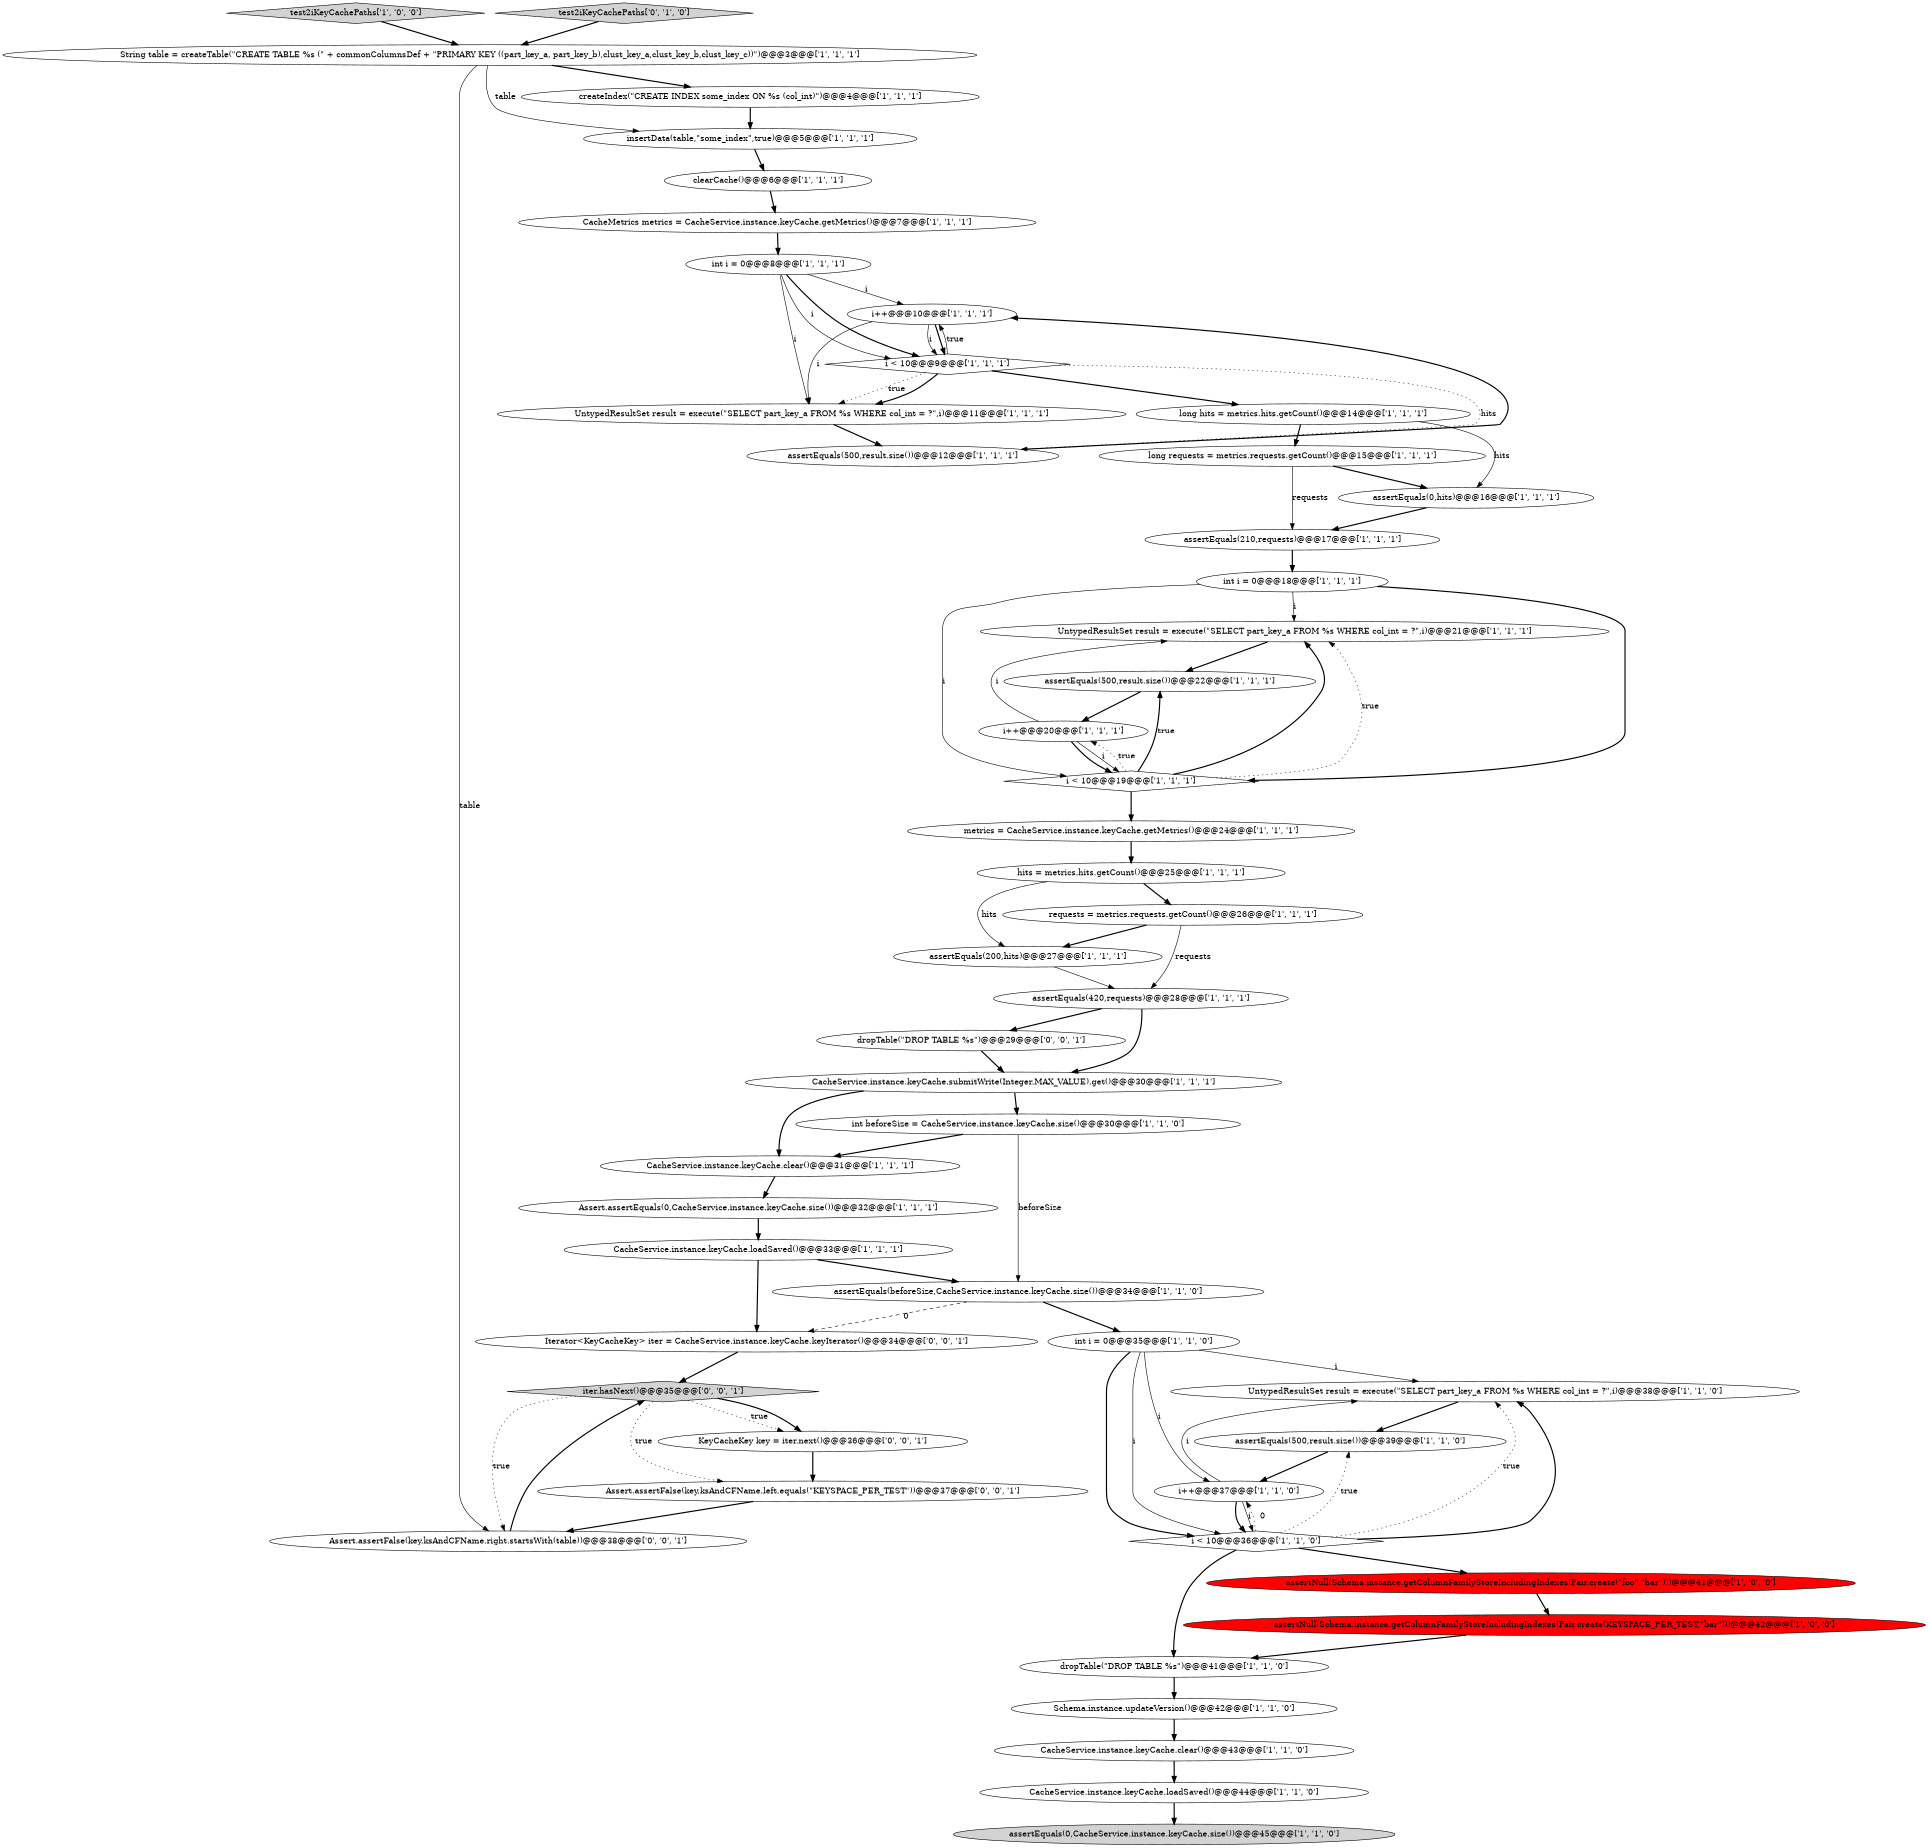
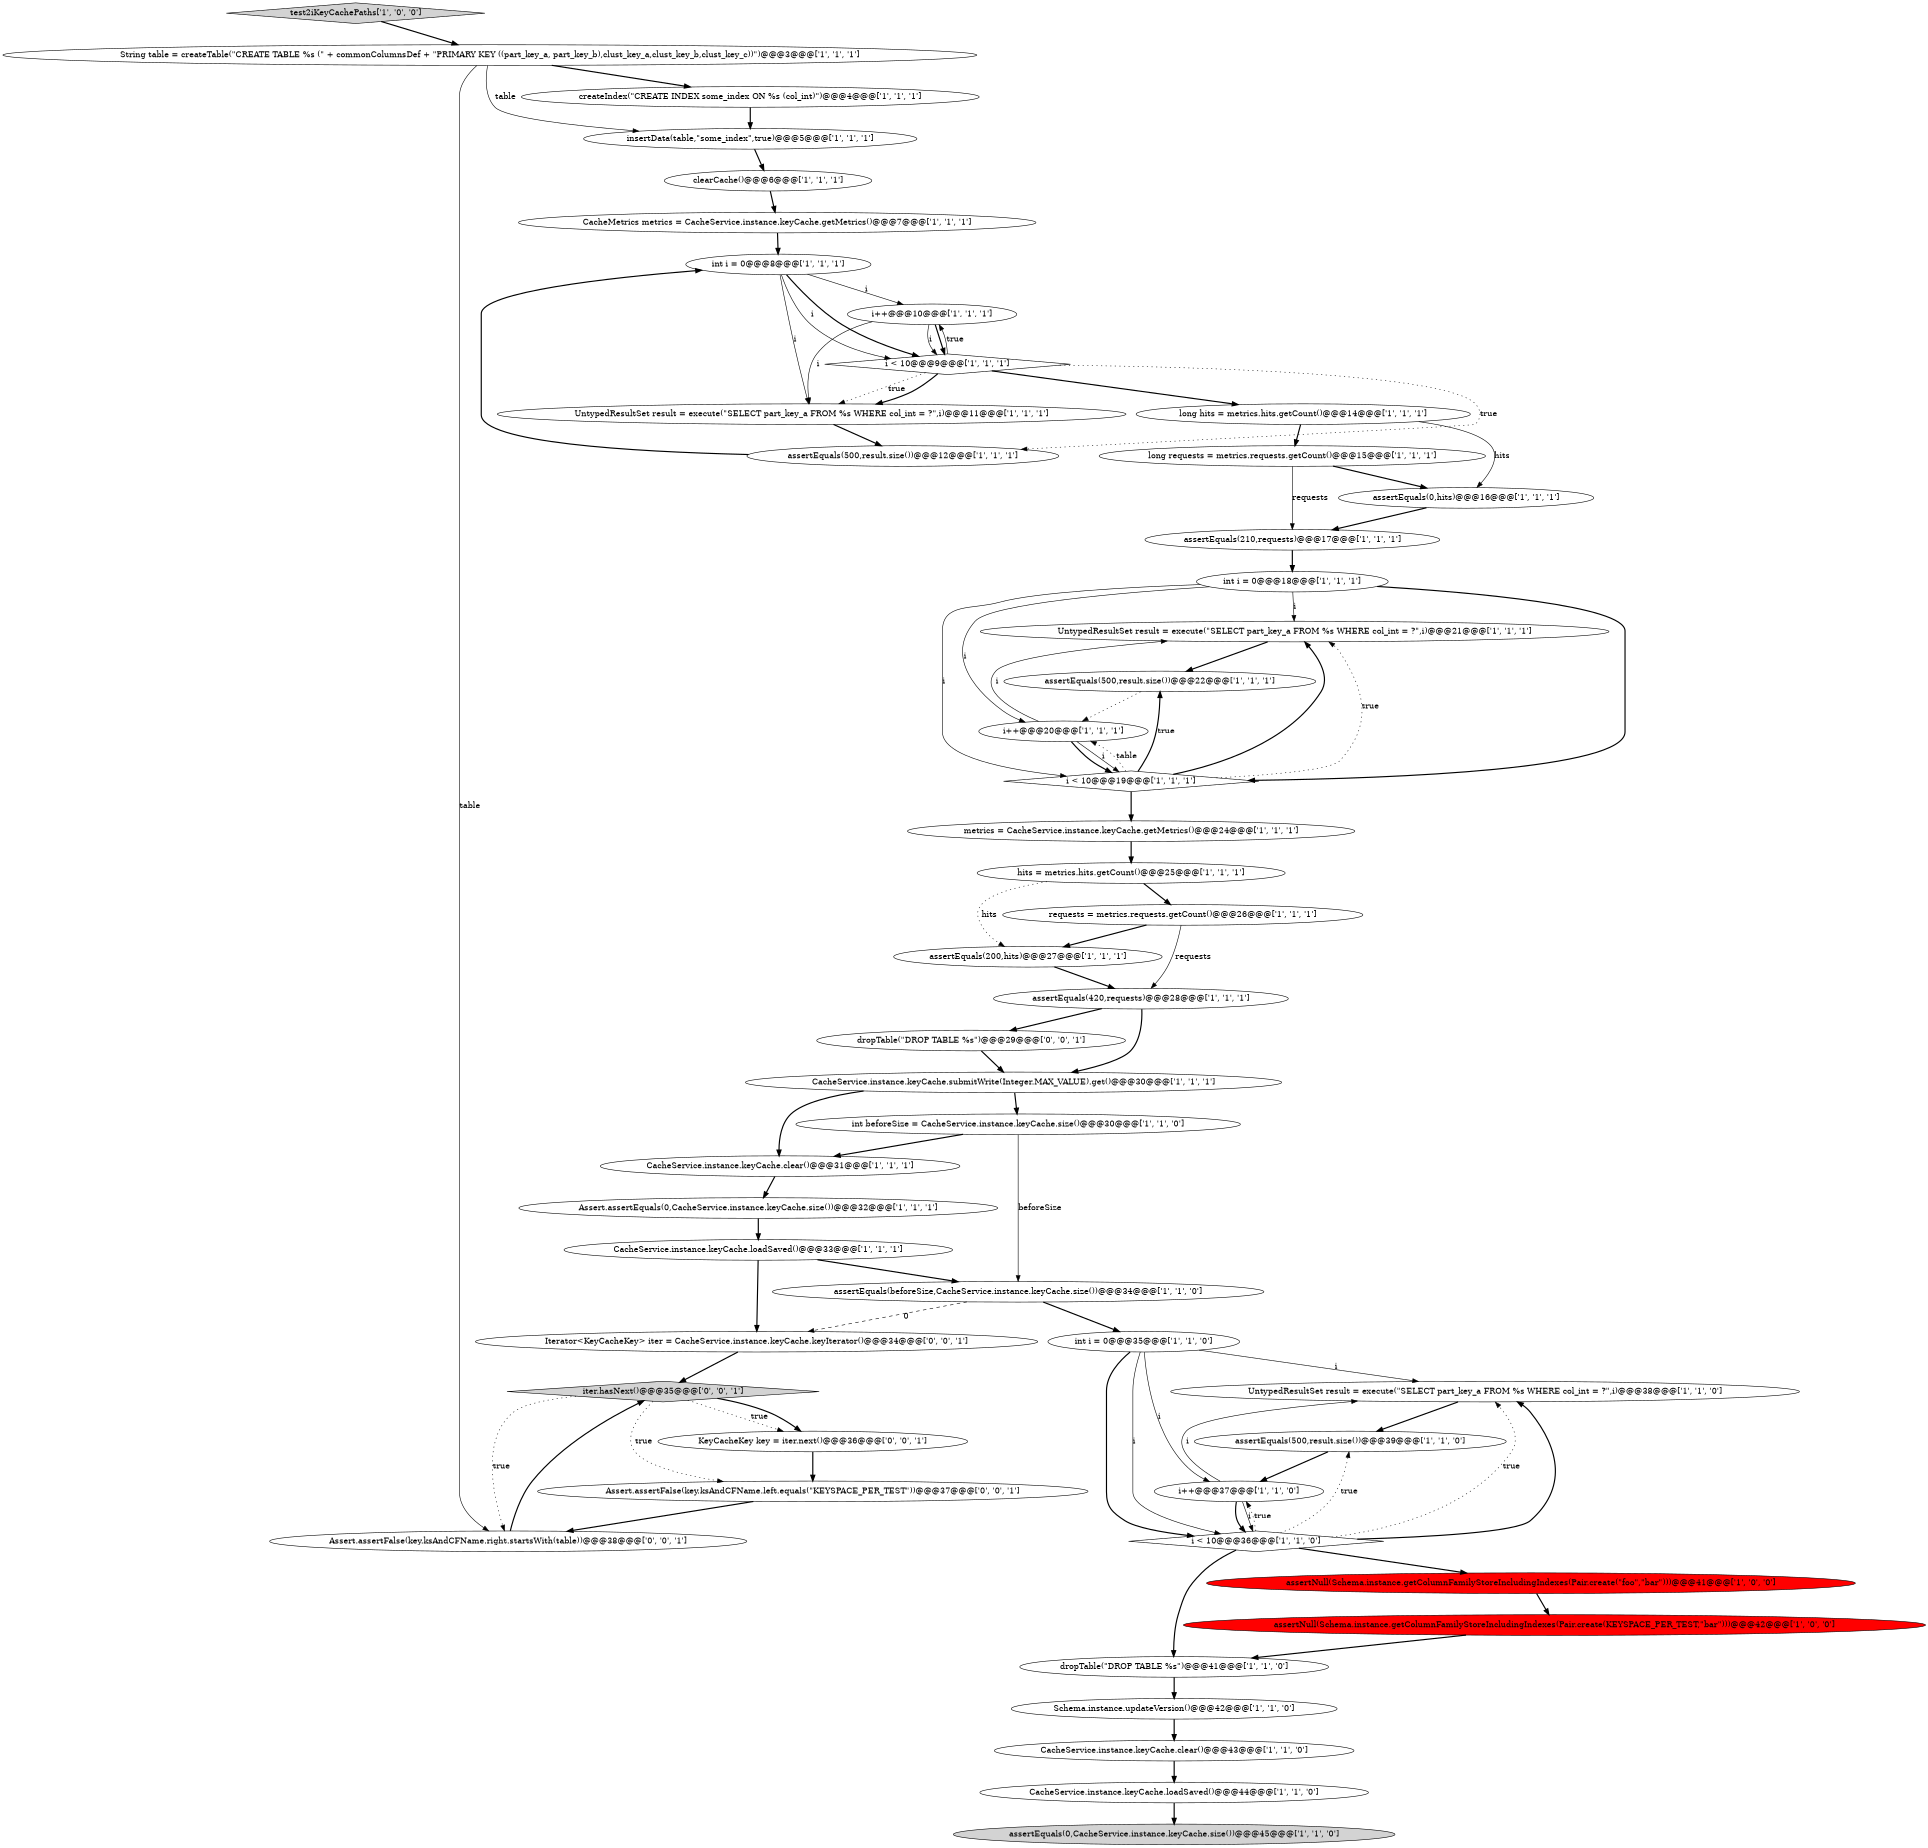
(624, 13) -> none
(1506, 401) -> (481, 391)
(1489, 414) -> (1489, 414)
none -> (1028, 605)
(1114, 705) -> (1114, 705)
(1127, 756) -> (1127, 756)
(990, 898) -> (990, 898)
(1082, 977) -> (1082, 977)
(1263, 1516) -> (1263, 1516)
